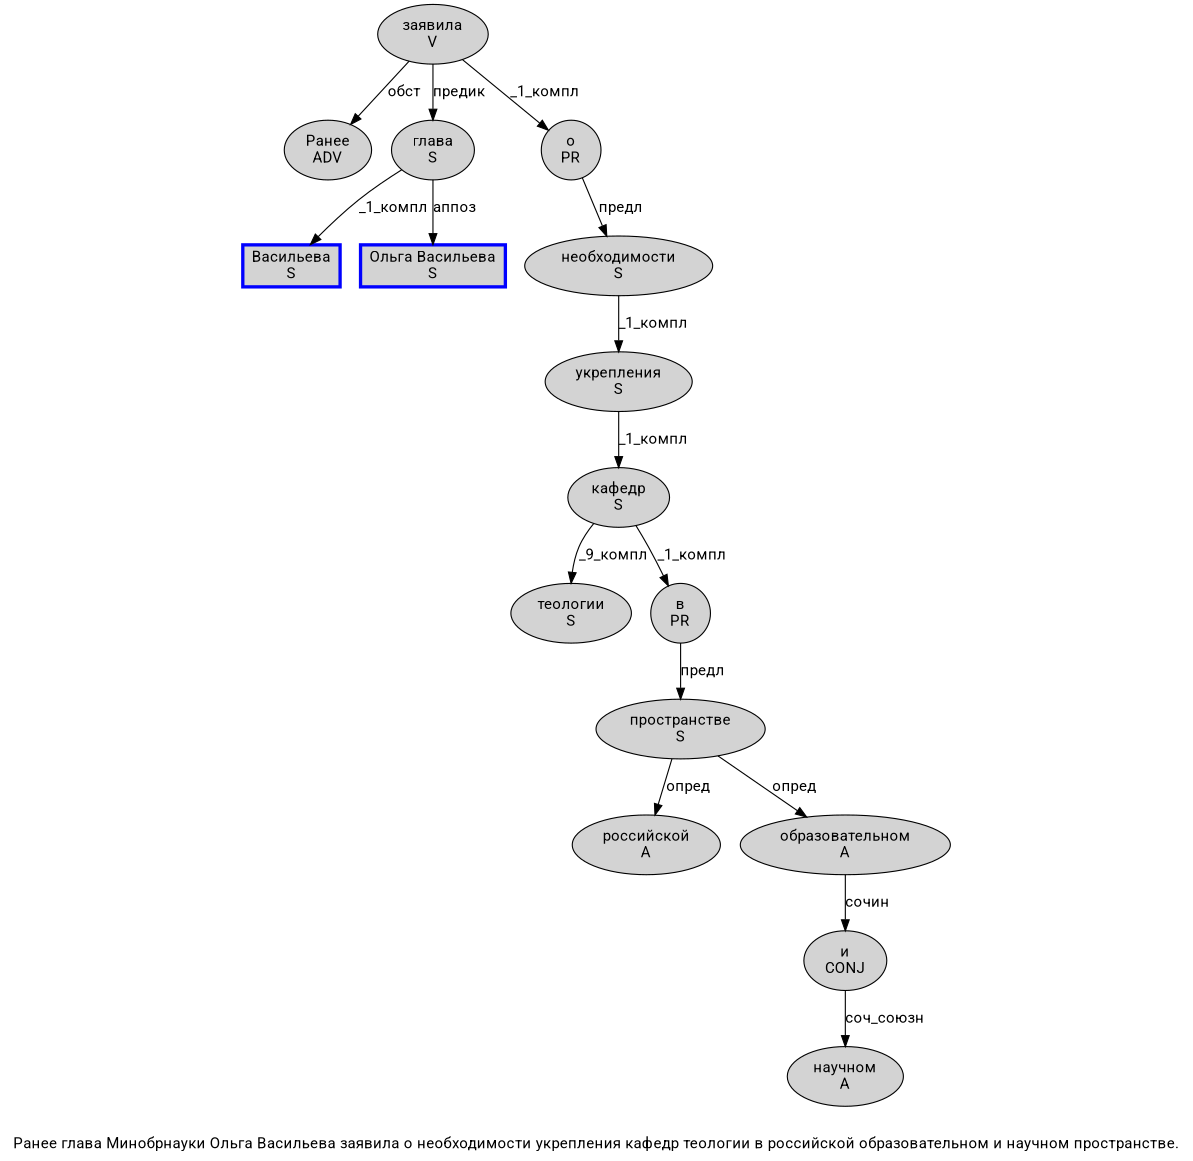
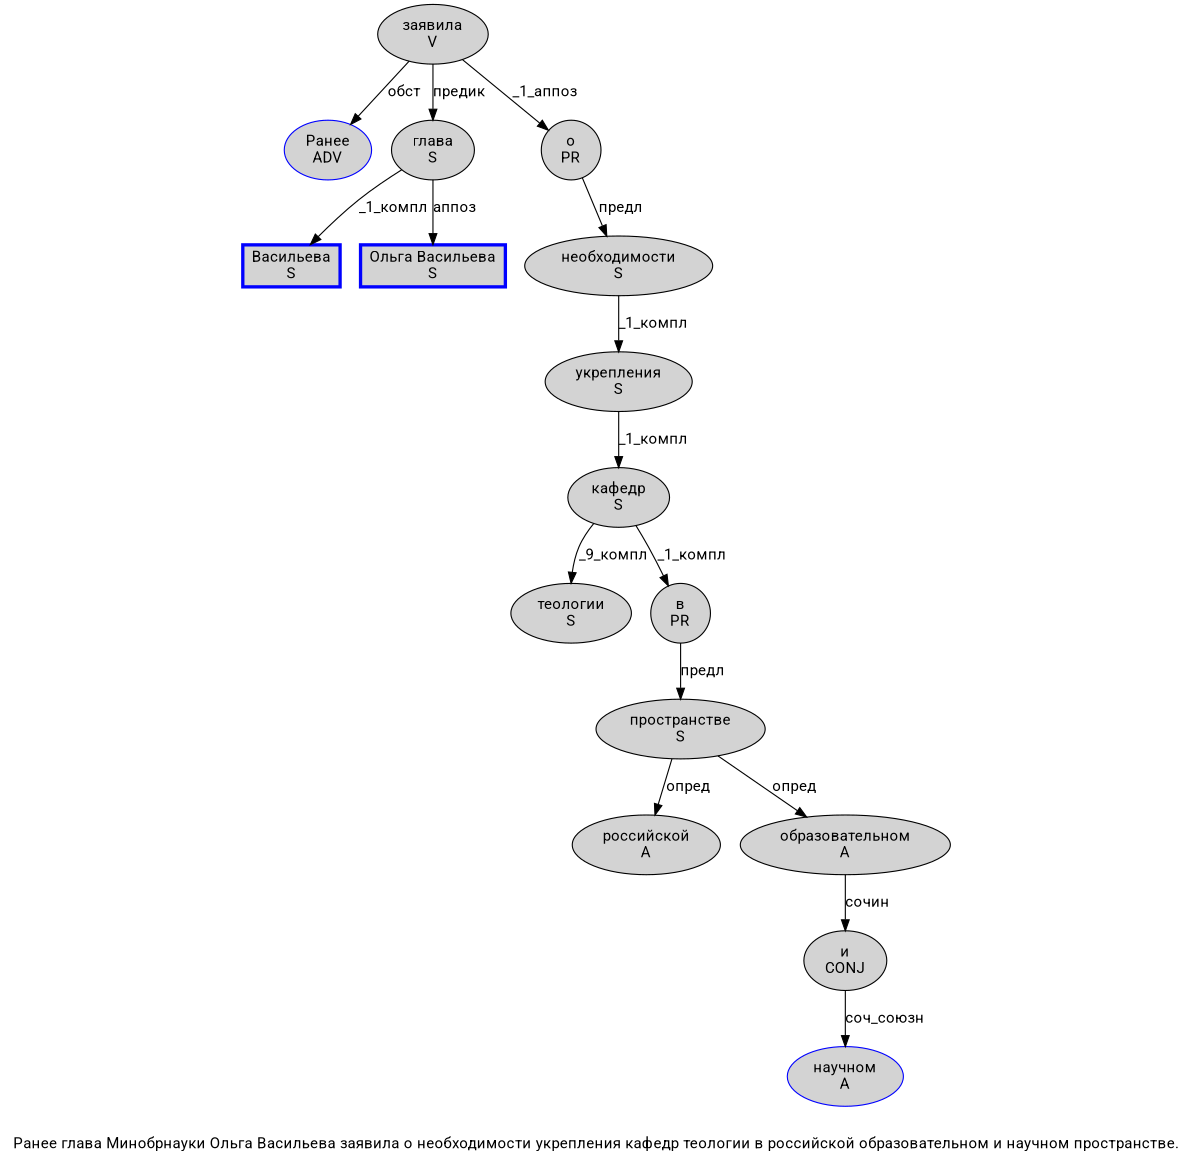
(545, 92) -> (545, 92)
(328, 150) -> (328, 150)
(845, 1076) -> (845, 1076)
